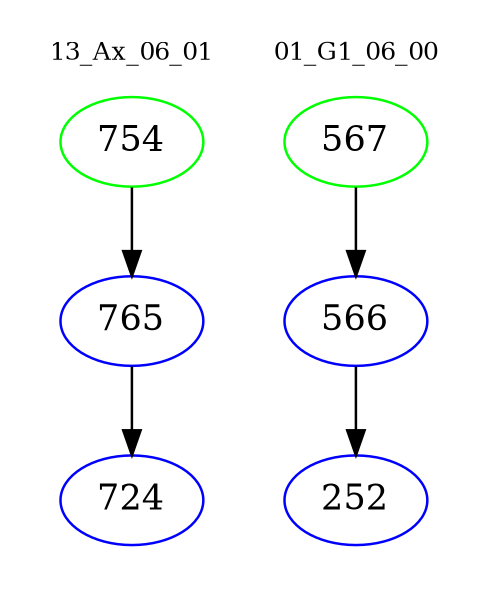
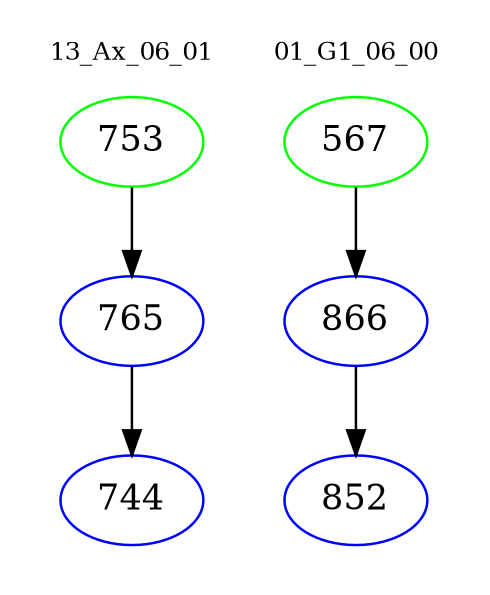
(132, 142) -> (132, 142)
(356, 321) -> (356, 321)
(132, 500) -> (132, 500)
(356, 500) -> (356, 500)
